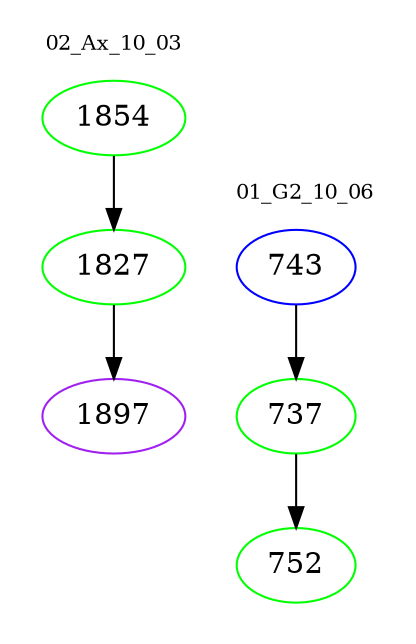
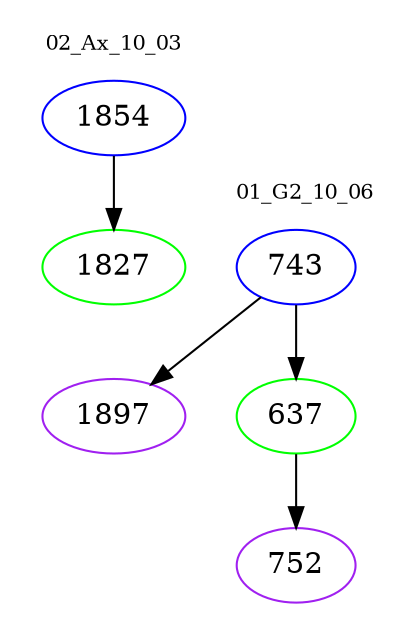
(114, 118) -> (114, 118)
(114, 332) -> (233, 319)
(296, 416) -> (296, 416)
(296, 565) -> (296, 565)
